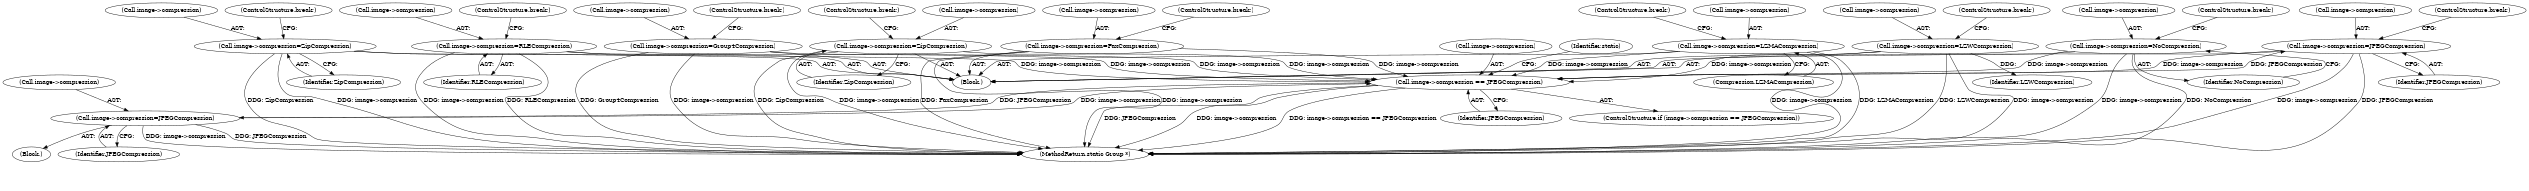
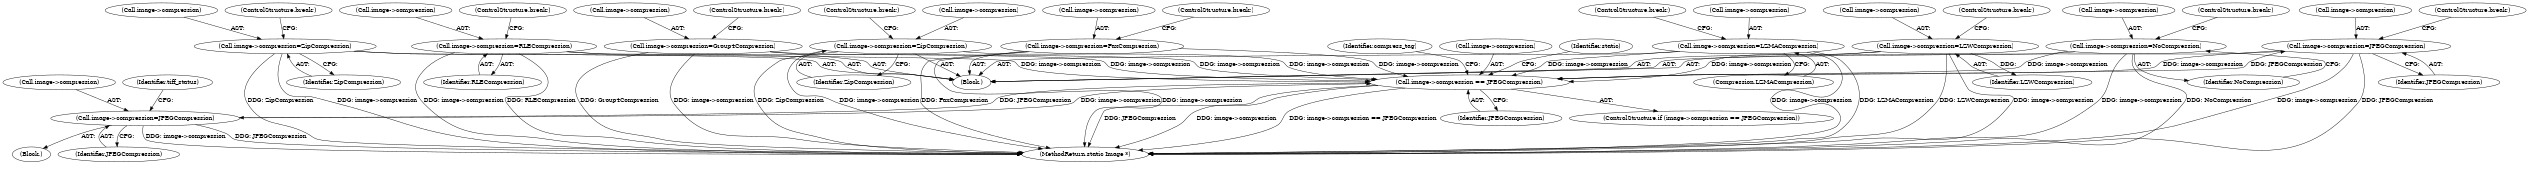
none -> (1380, 46)
none -> (1974, 68)
none -> (168, 82)
(1085, 154) -> (1085, 154)
